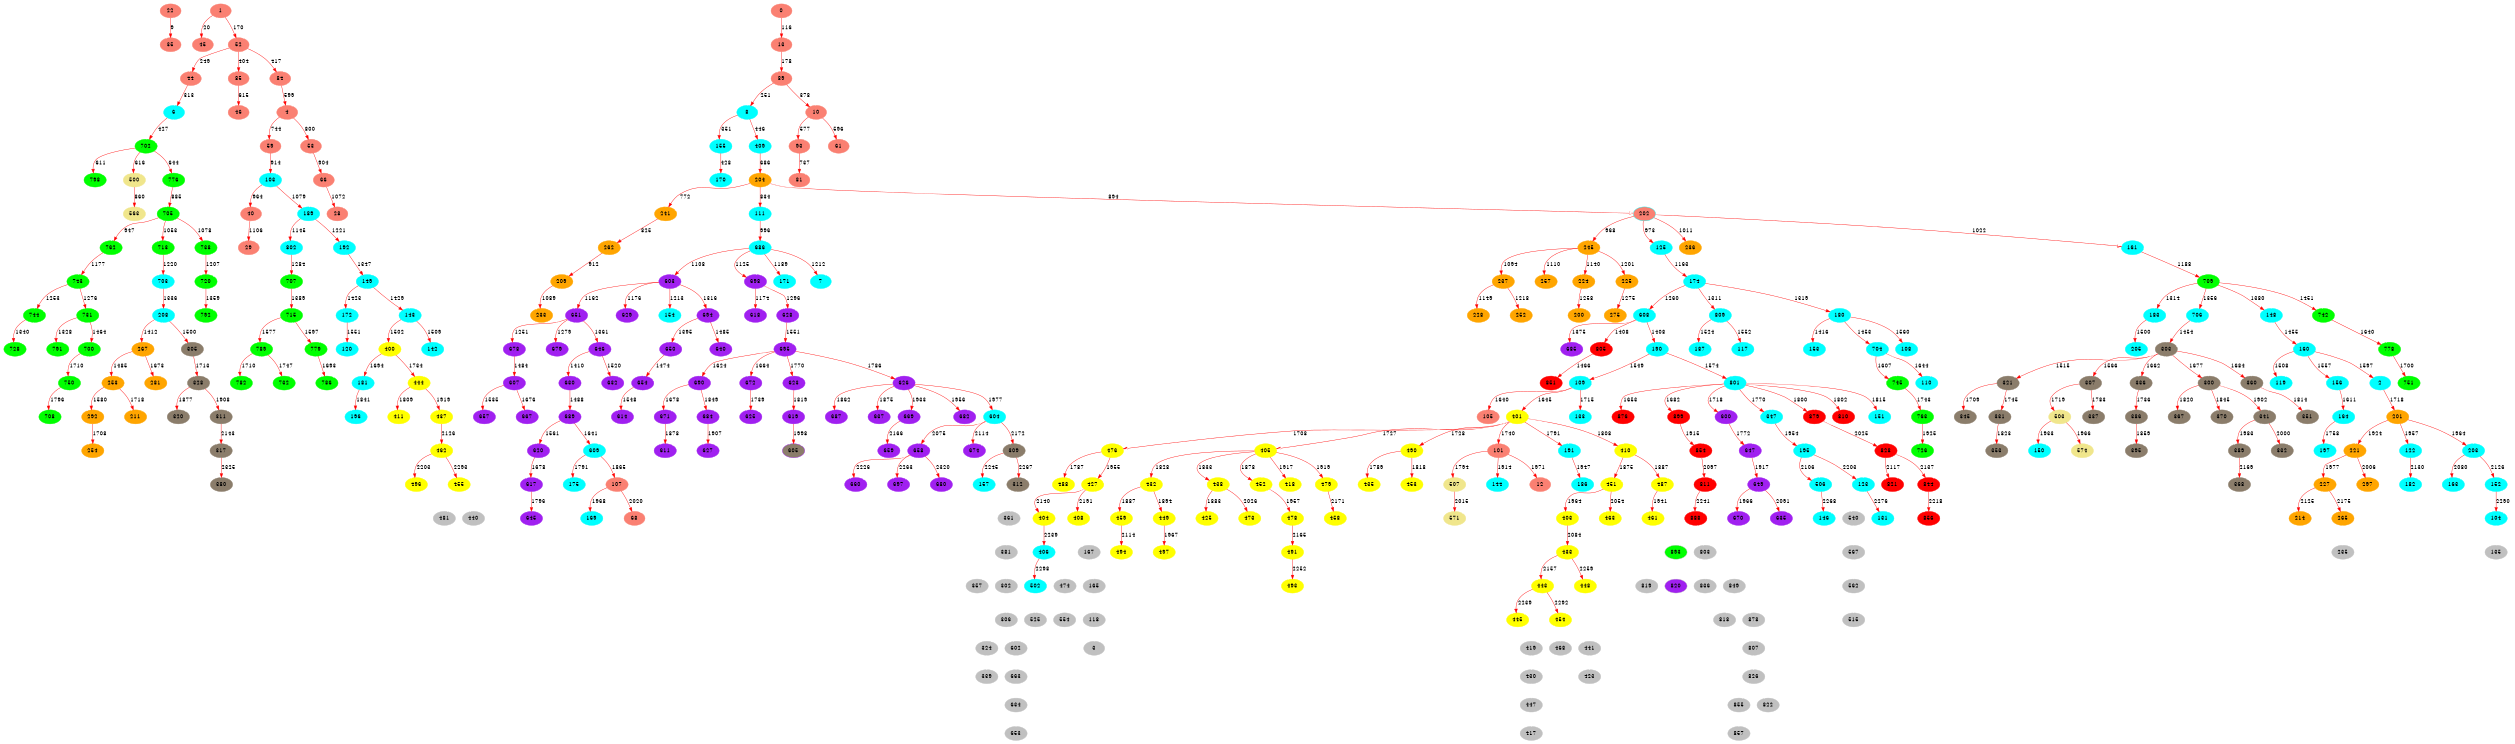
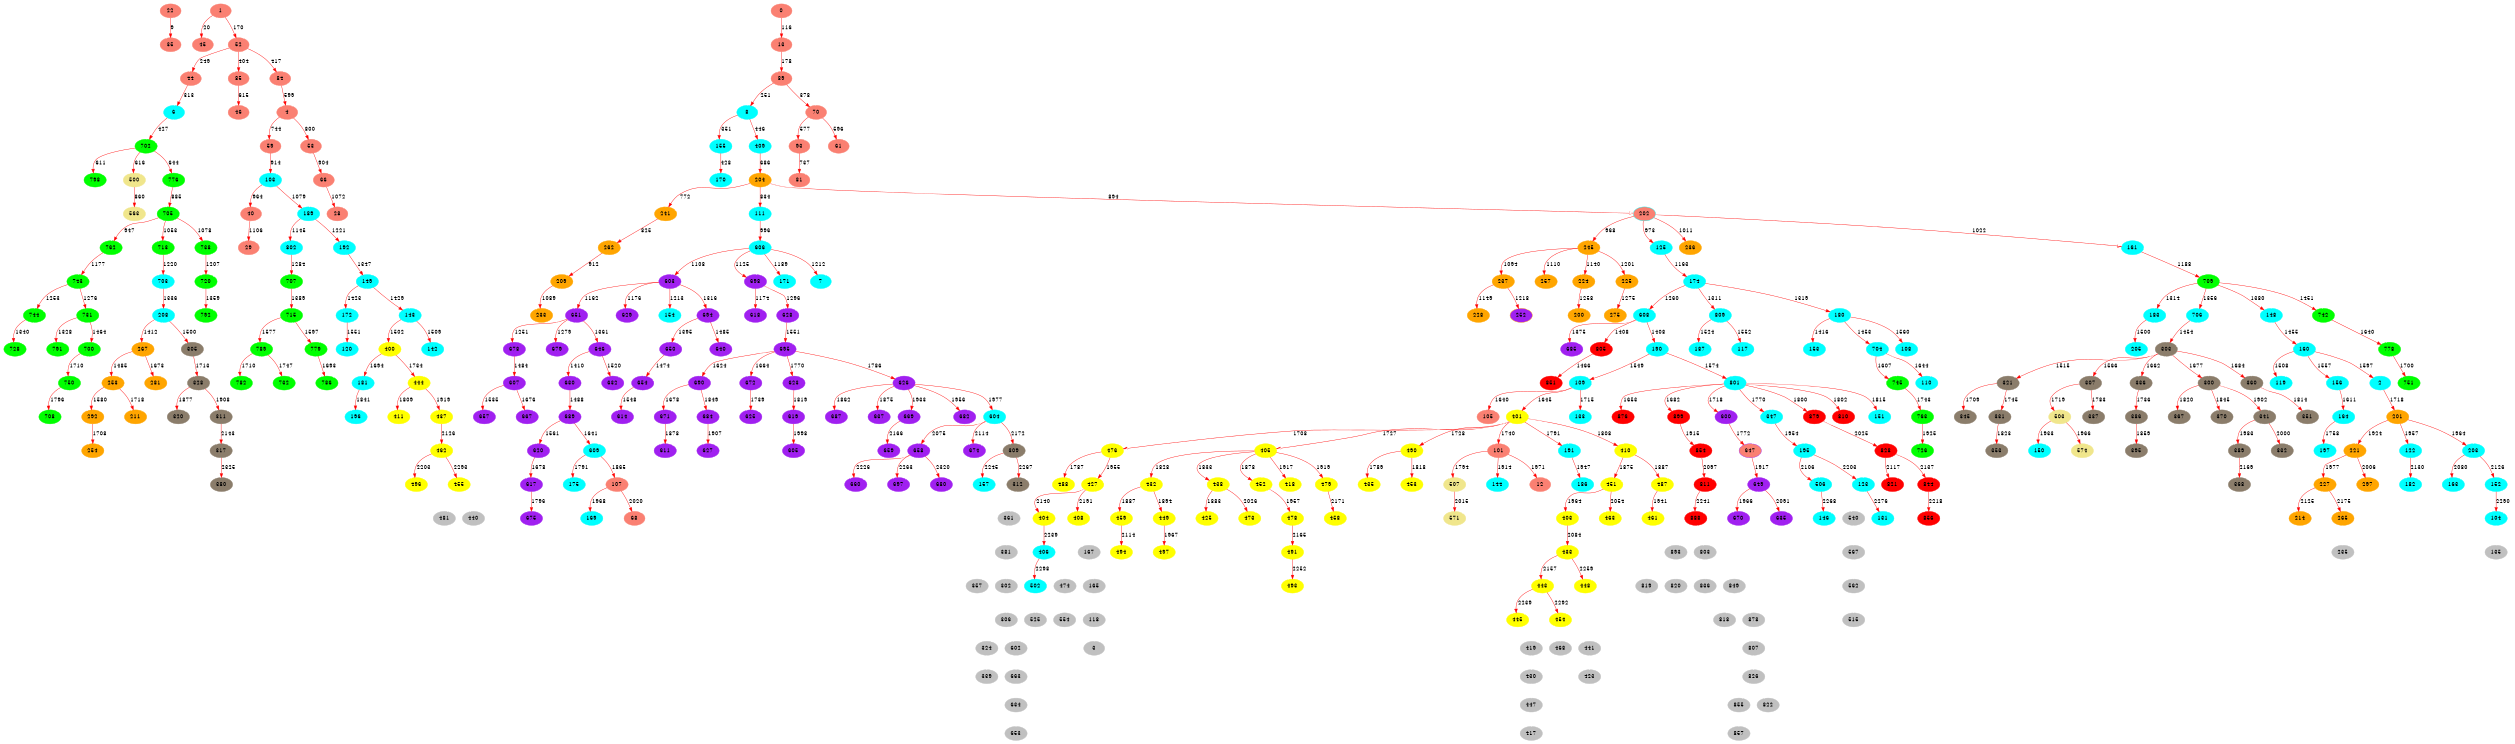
(816, 112) -> (816, 112)
(760, 248) -> (760, 248)
(1521, 315) -> (1521, 315)
(794, 451) -> (794, 451)
(1750, 451) -> (1750, 451)
(531, 518) -> (531, 518)
(1676, 552) -> (1676, 552)
(1676, 586) -> (1676, 586)
